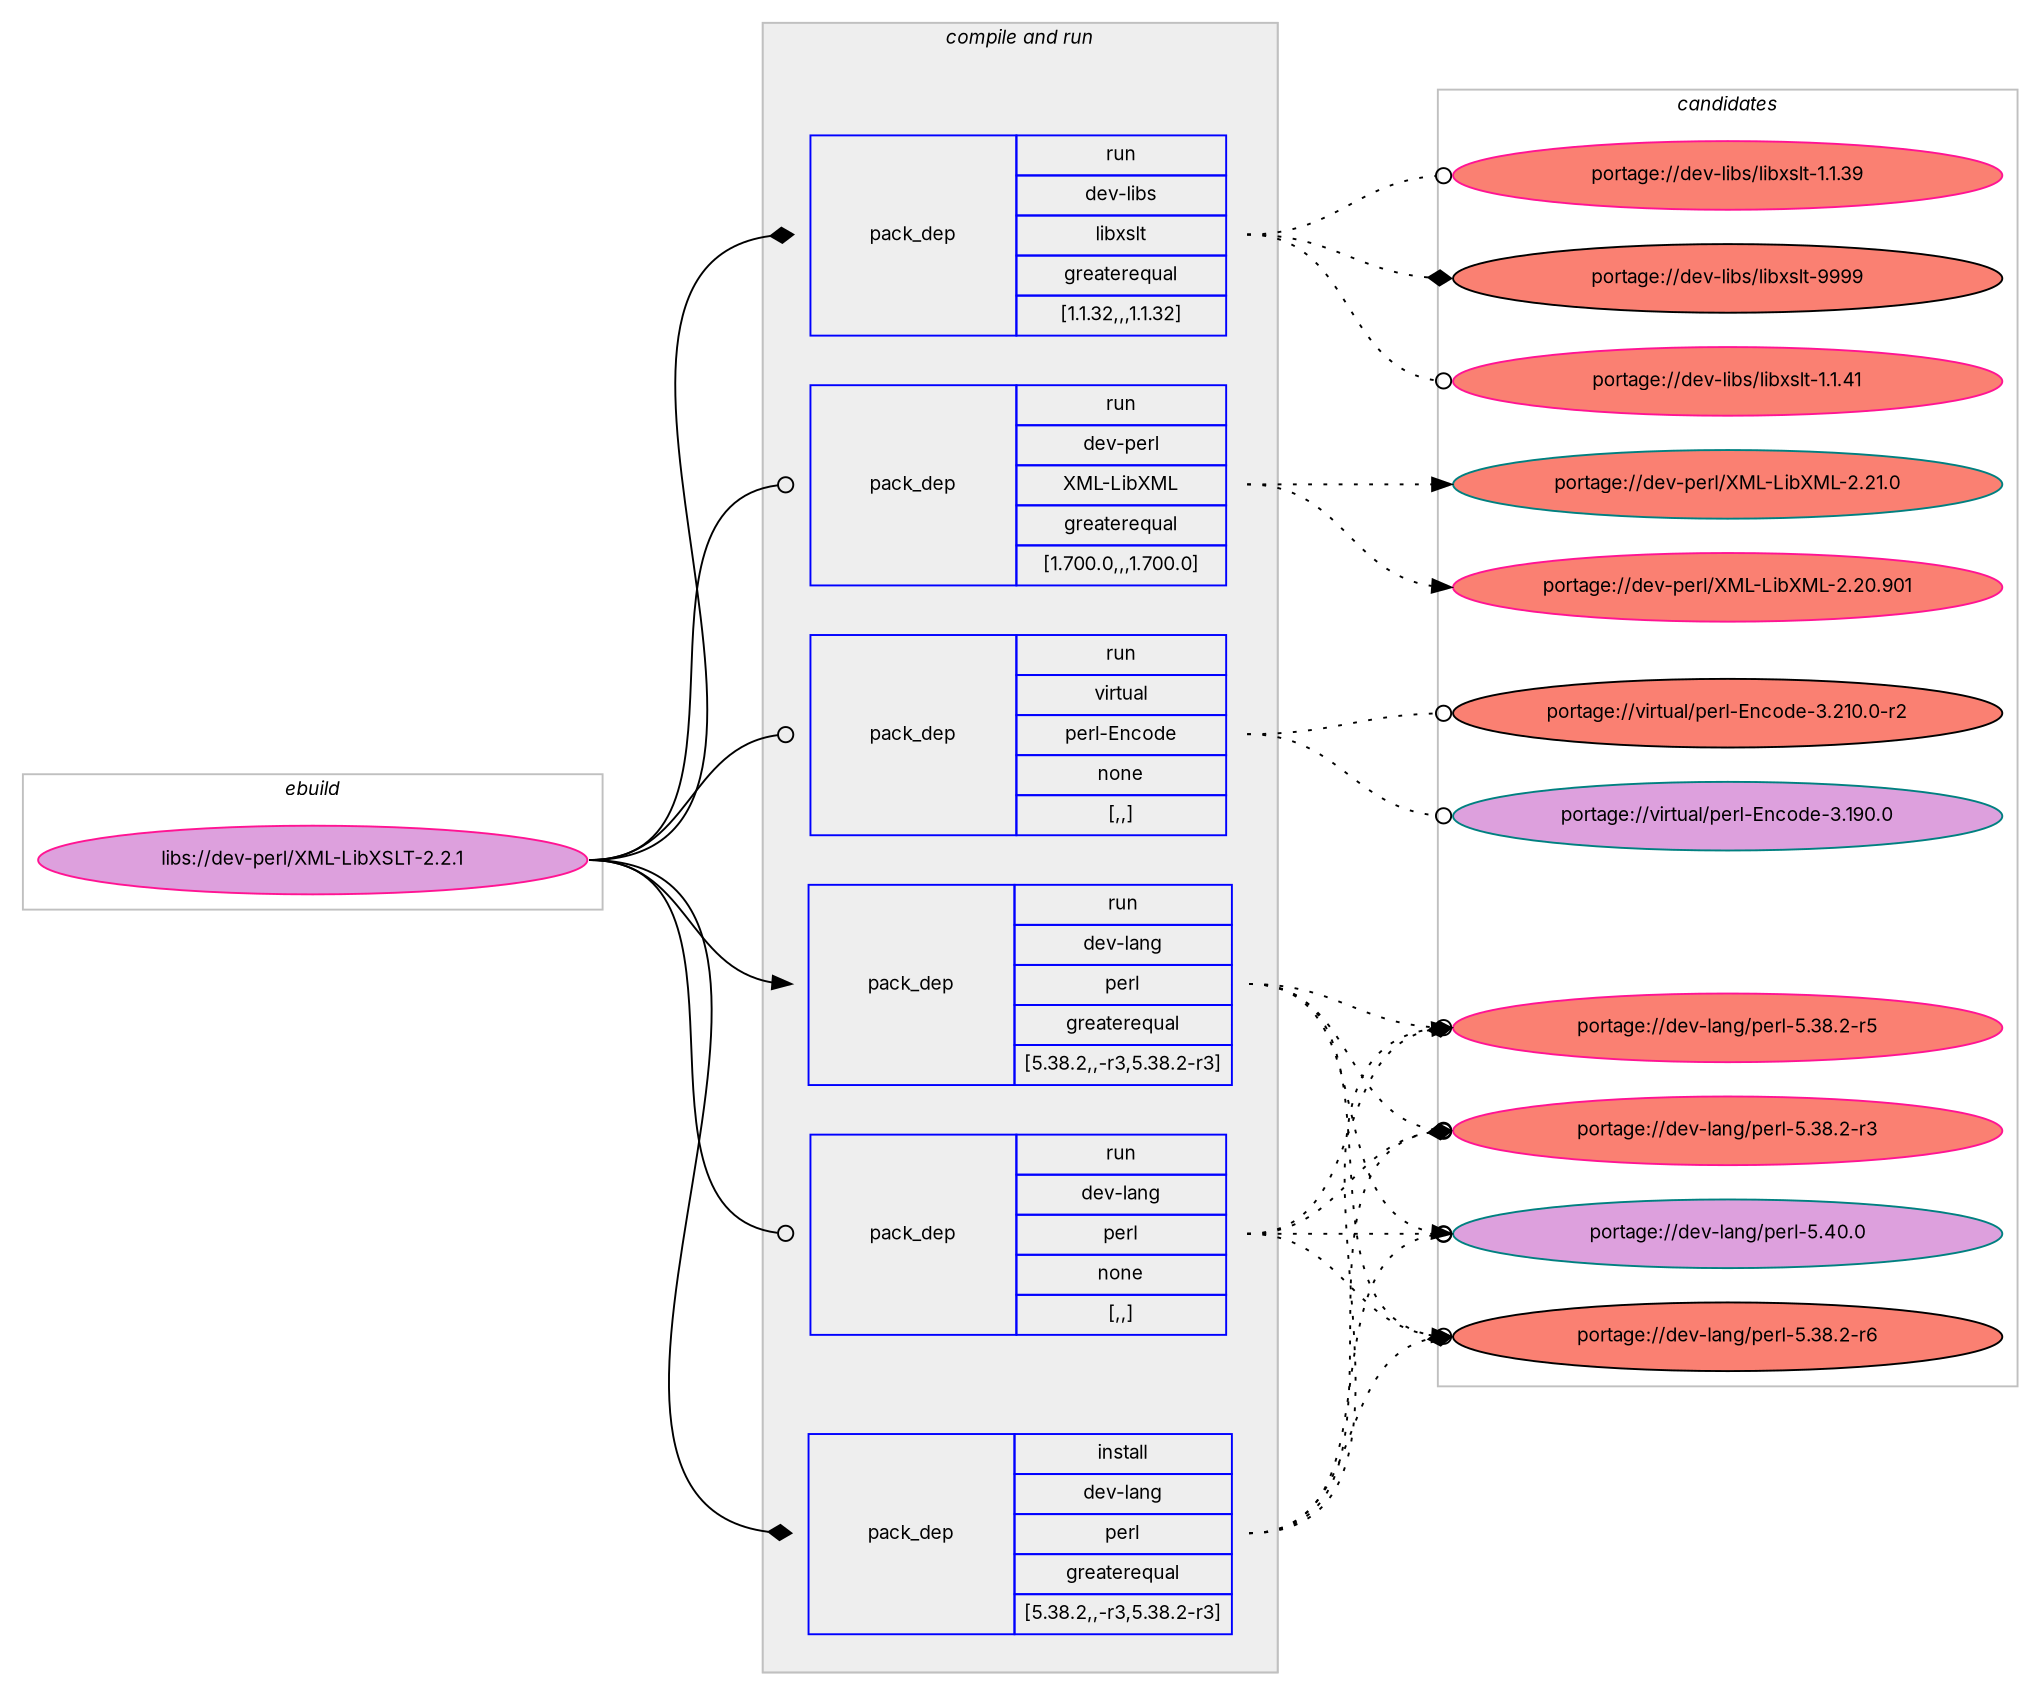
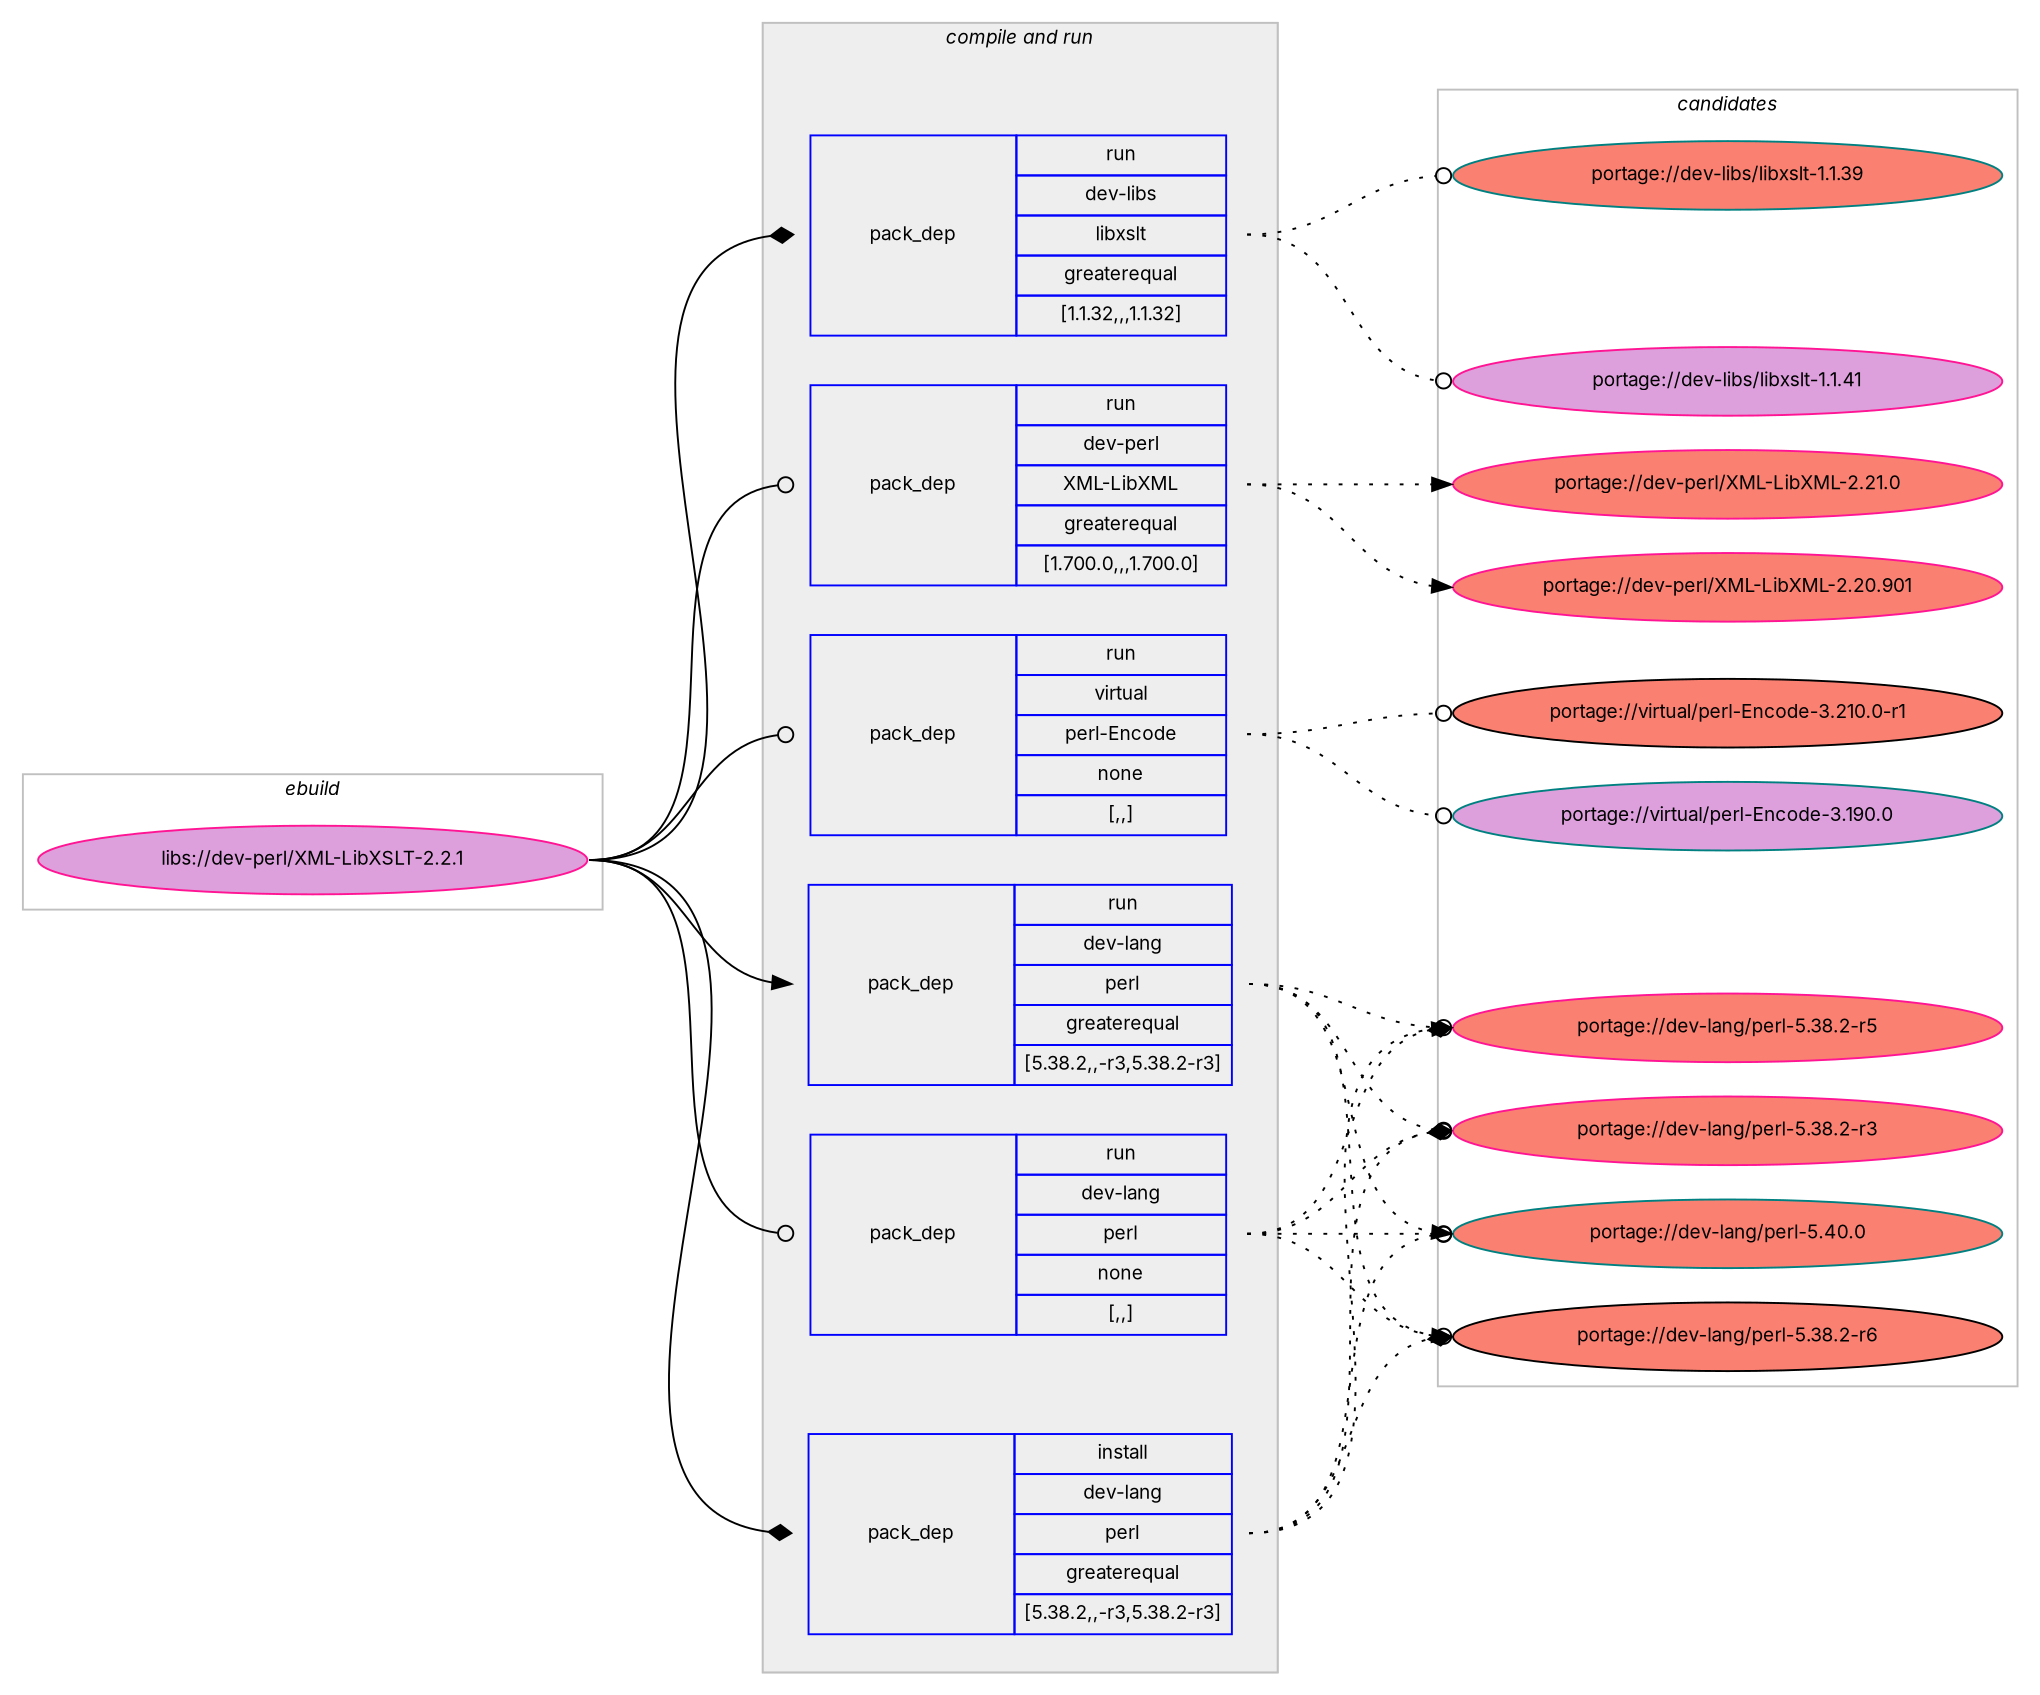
(1728, 175) -> (1728, 175)
(1728, 278) -> none
(1728, 381) -> (1728, 381)
(1728, 484) -> (1728, 484)
(1728, 713) -> (1728, 713)
(1728, 1234) -> (1728, 1234)
